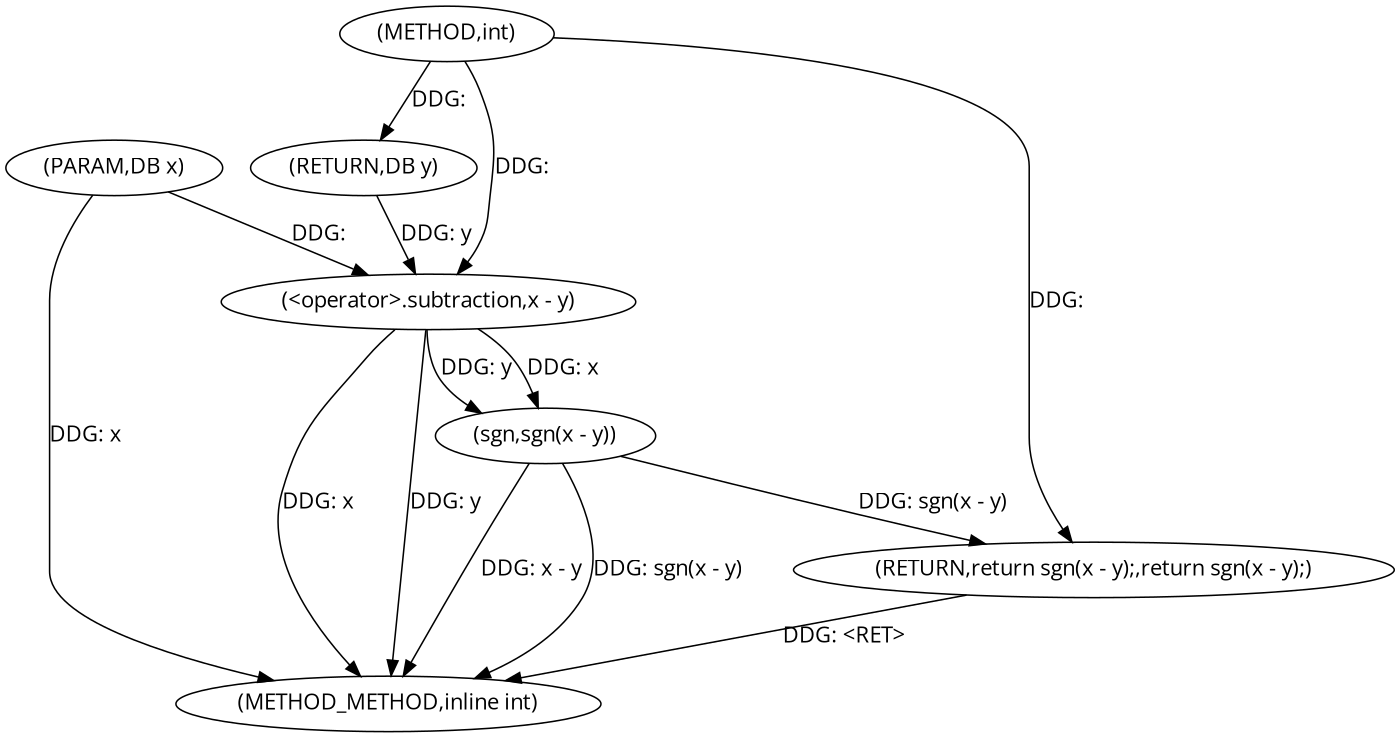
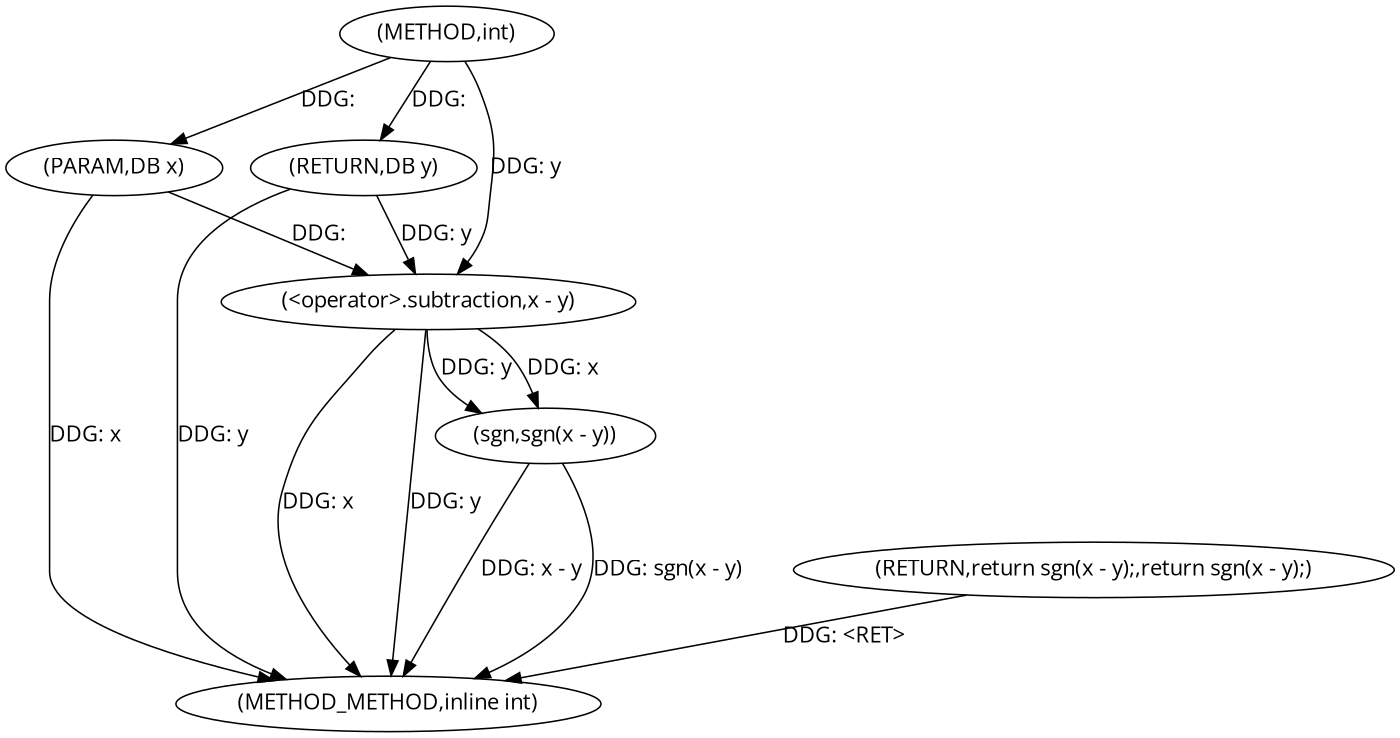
(986, 112) -> (288, 98)
(526, 168) -> (526, 168)
none -> (177, 426)
(795, 499) -> none
